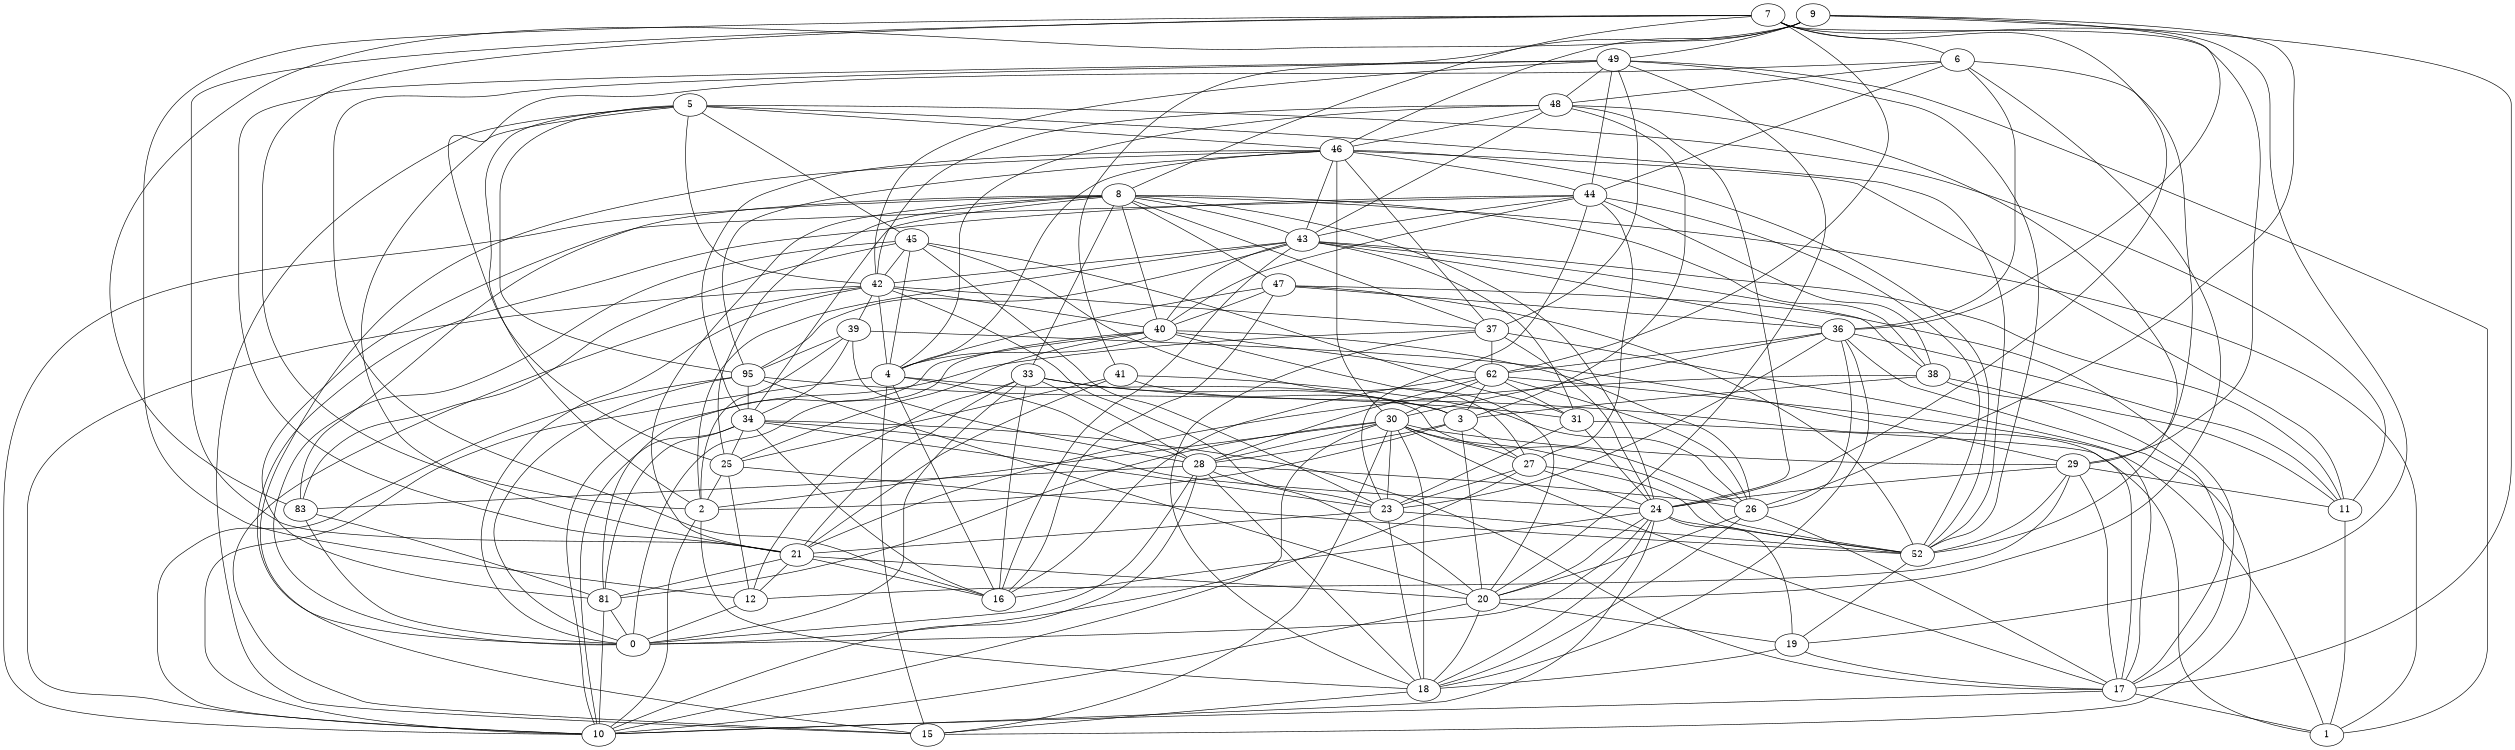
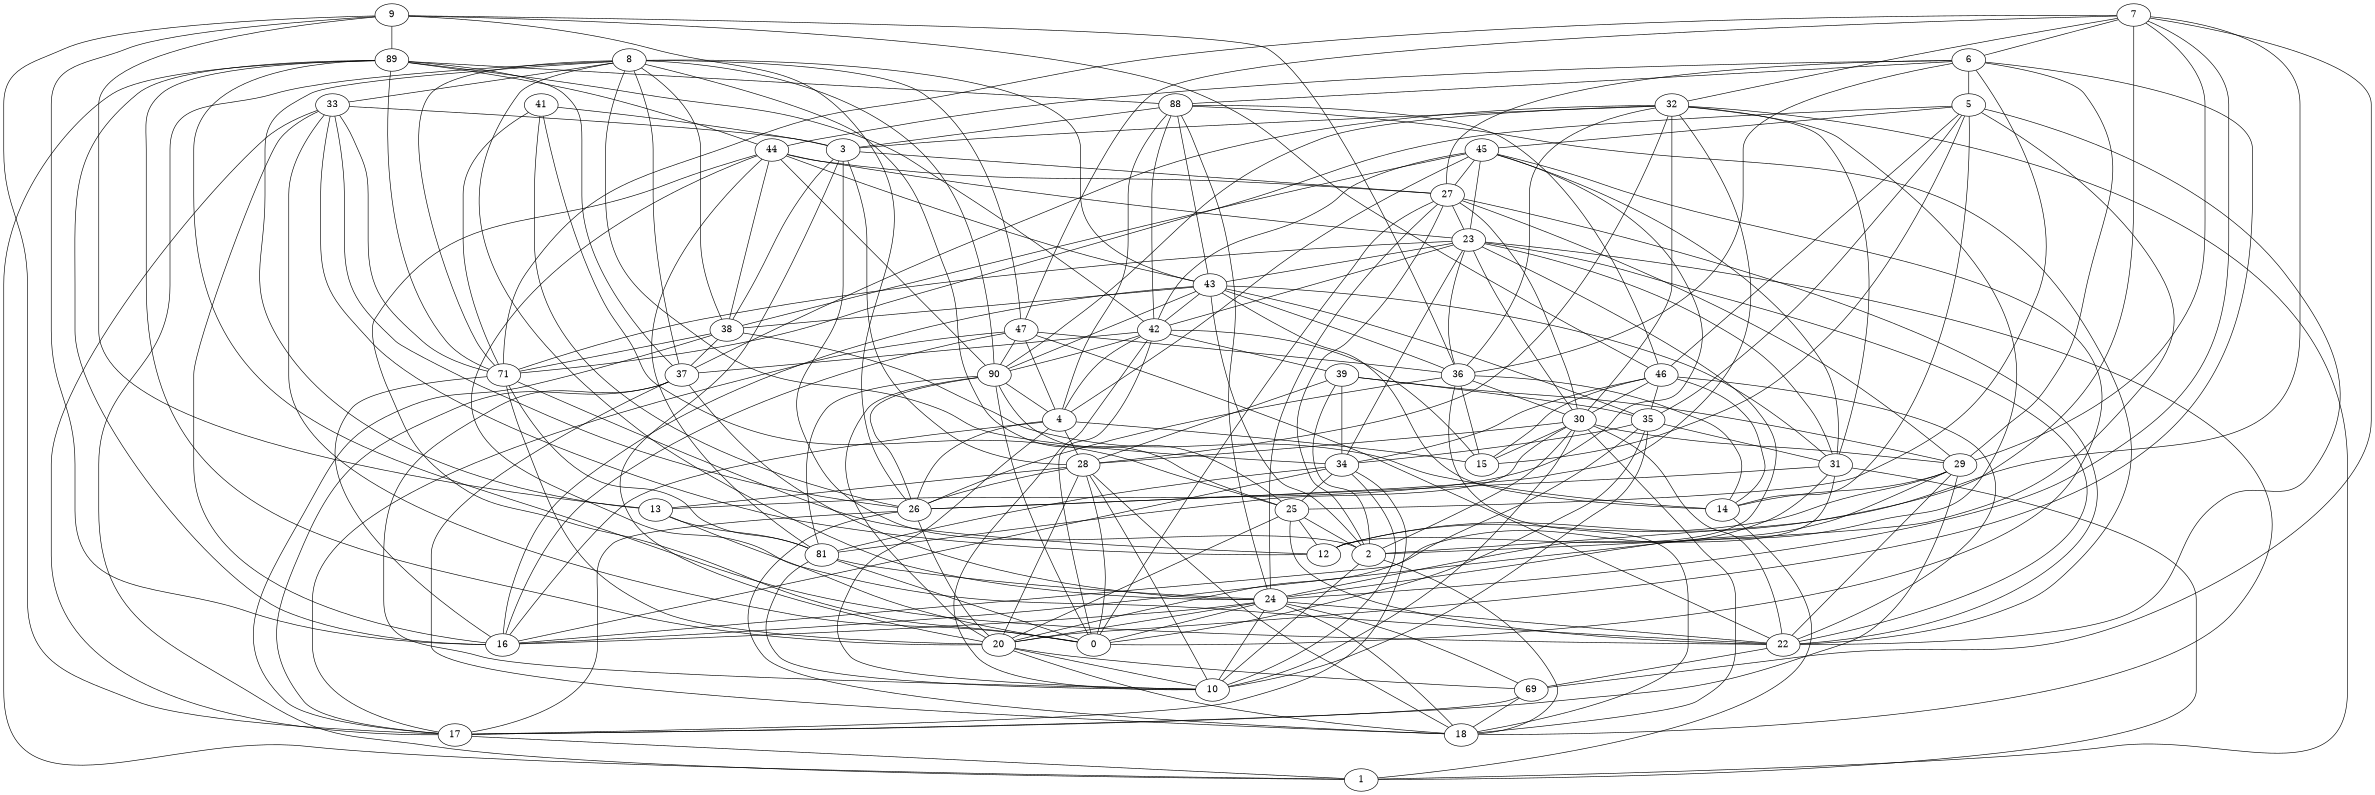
(1614, 60) -> (392, 60)
(1418, 77) -> (1503, 43)
(1243, 79) -> (54, 363)
none -> (1608, 86)
(1556, 105) -> (1176, 105)
(1465, 168) -> none
(1086, 191) -> none
(1320, 195) -> (1339, 262)
none -> (1121, 231)
(1414, 240) -> (703, 354)
(709, 243) -> (1969, 83)
none -> (1718, 307)
(117, 311) -> none
(1160, 330) -> (994, 375)
none -> (1313, 374)
(748, 375) -> (1648, 420)
(1492, 375) -> (1672, 105)
(1116, 417) -> (525, 406)
(1179, 476) -> (1055, 587)
none -> (1531, 483)
(301, 510) -> (656, 510)
(2345, 510) -> (1722, 510)
(797, 555) -> (504, 375)
(1918, 555) -> (1783, 645)
(1732, 562) -> none
none -> (1145, 577)
none -> (1186, 585)
(692, 623) -> (1756, 509)
(1792, 645) -> (1531, 690)
(1233, 707) -> none
(1359, 712) -> none
